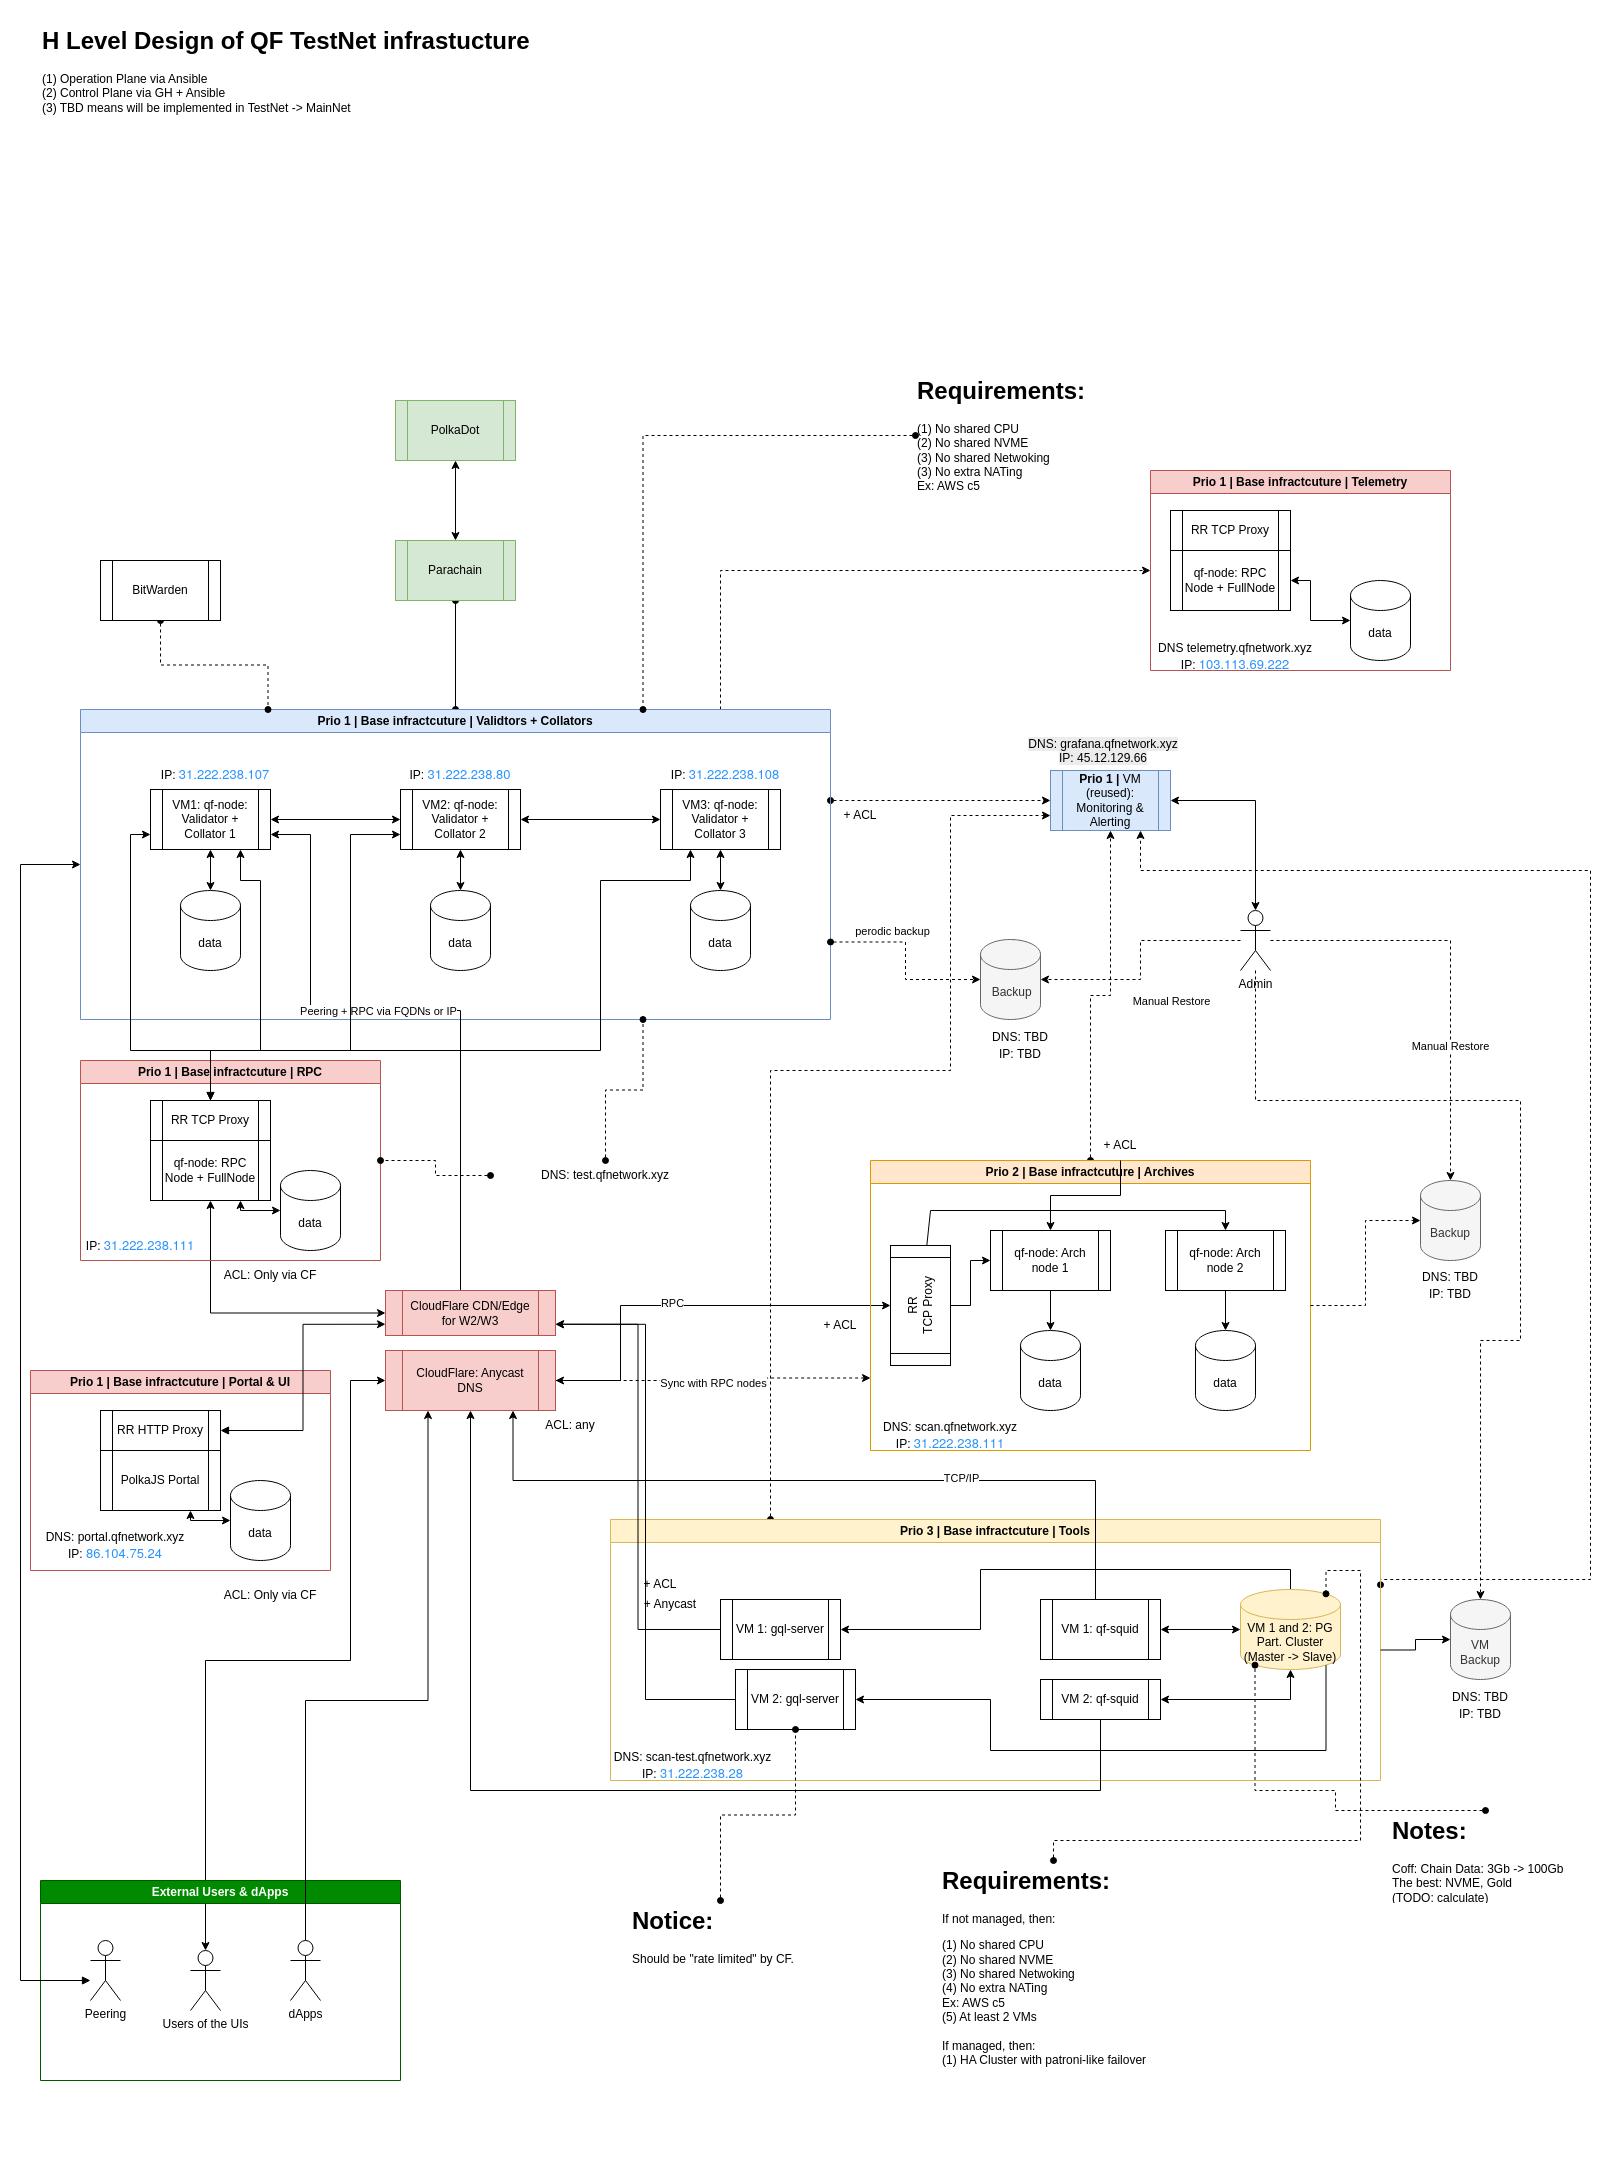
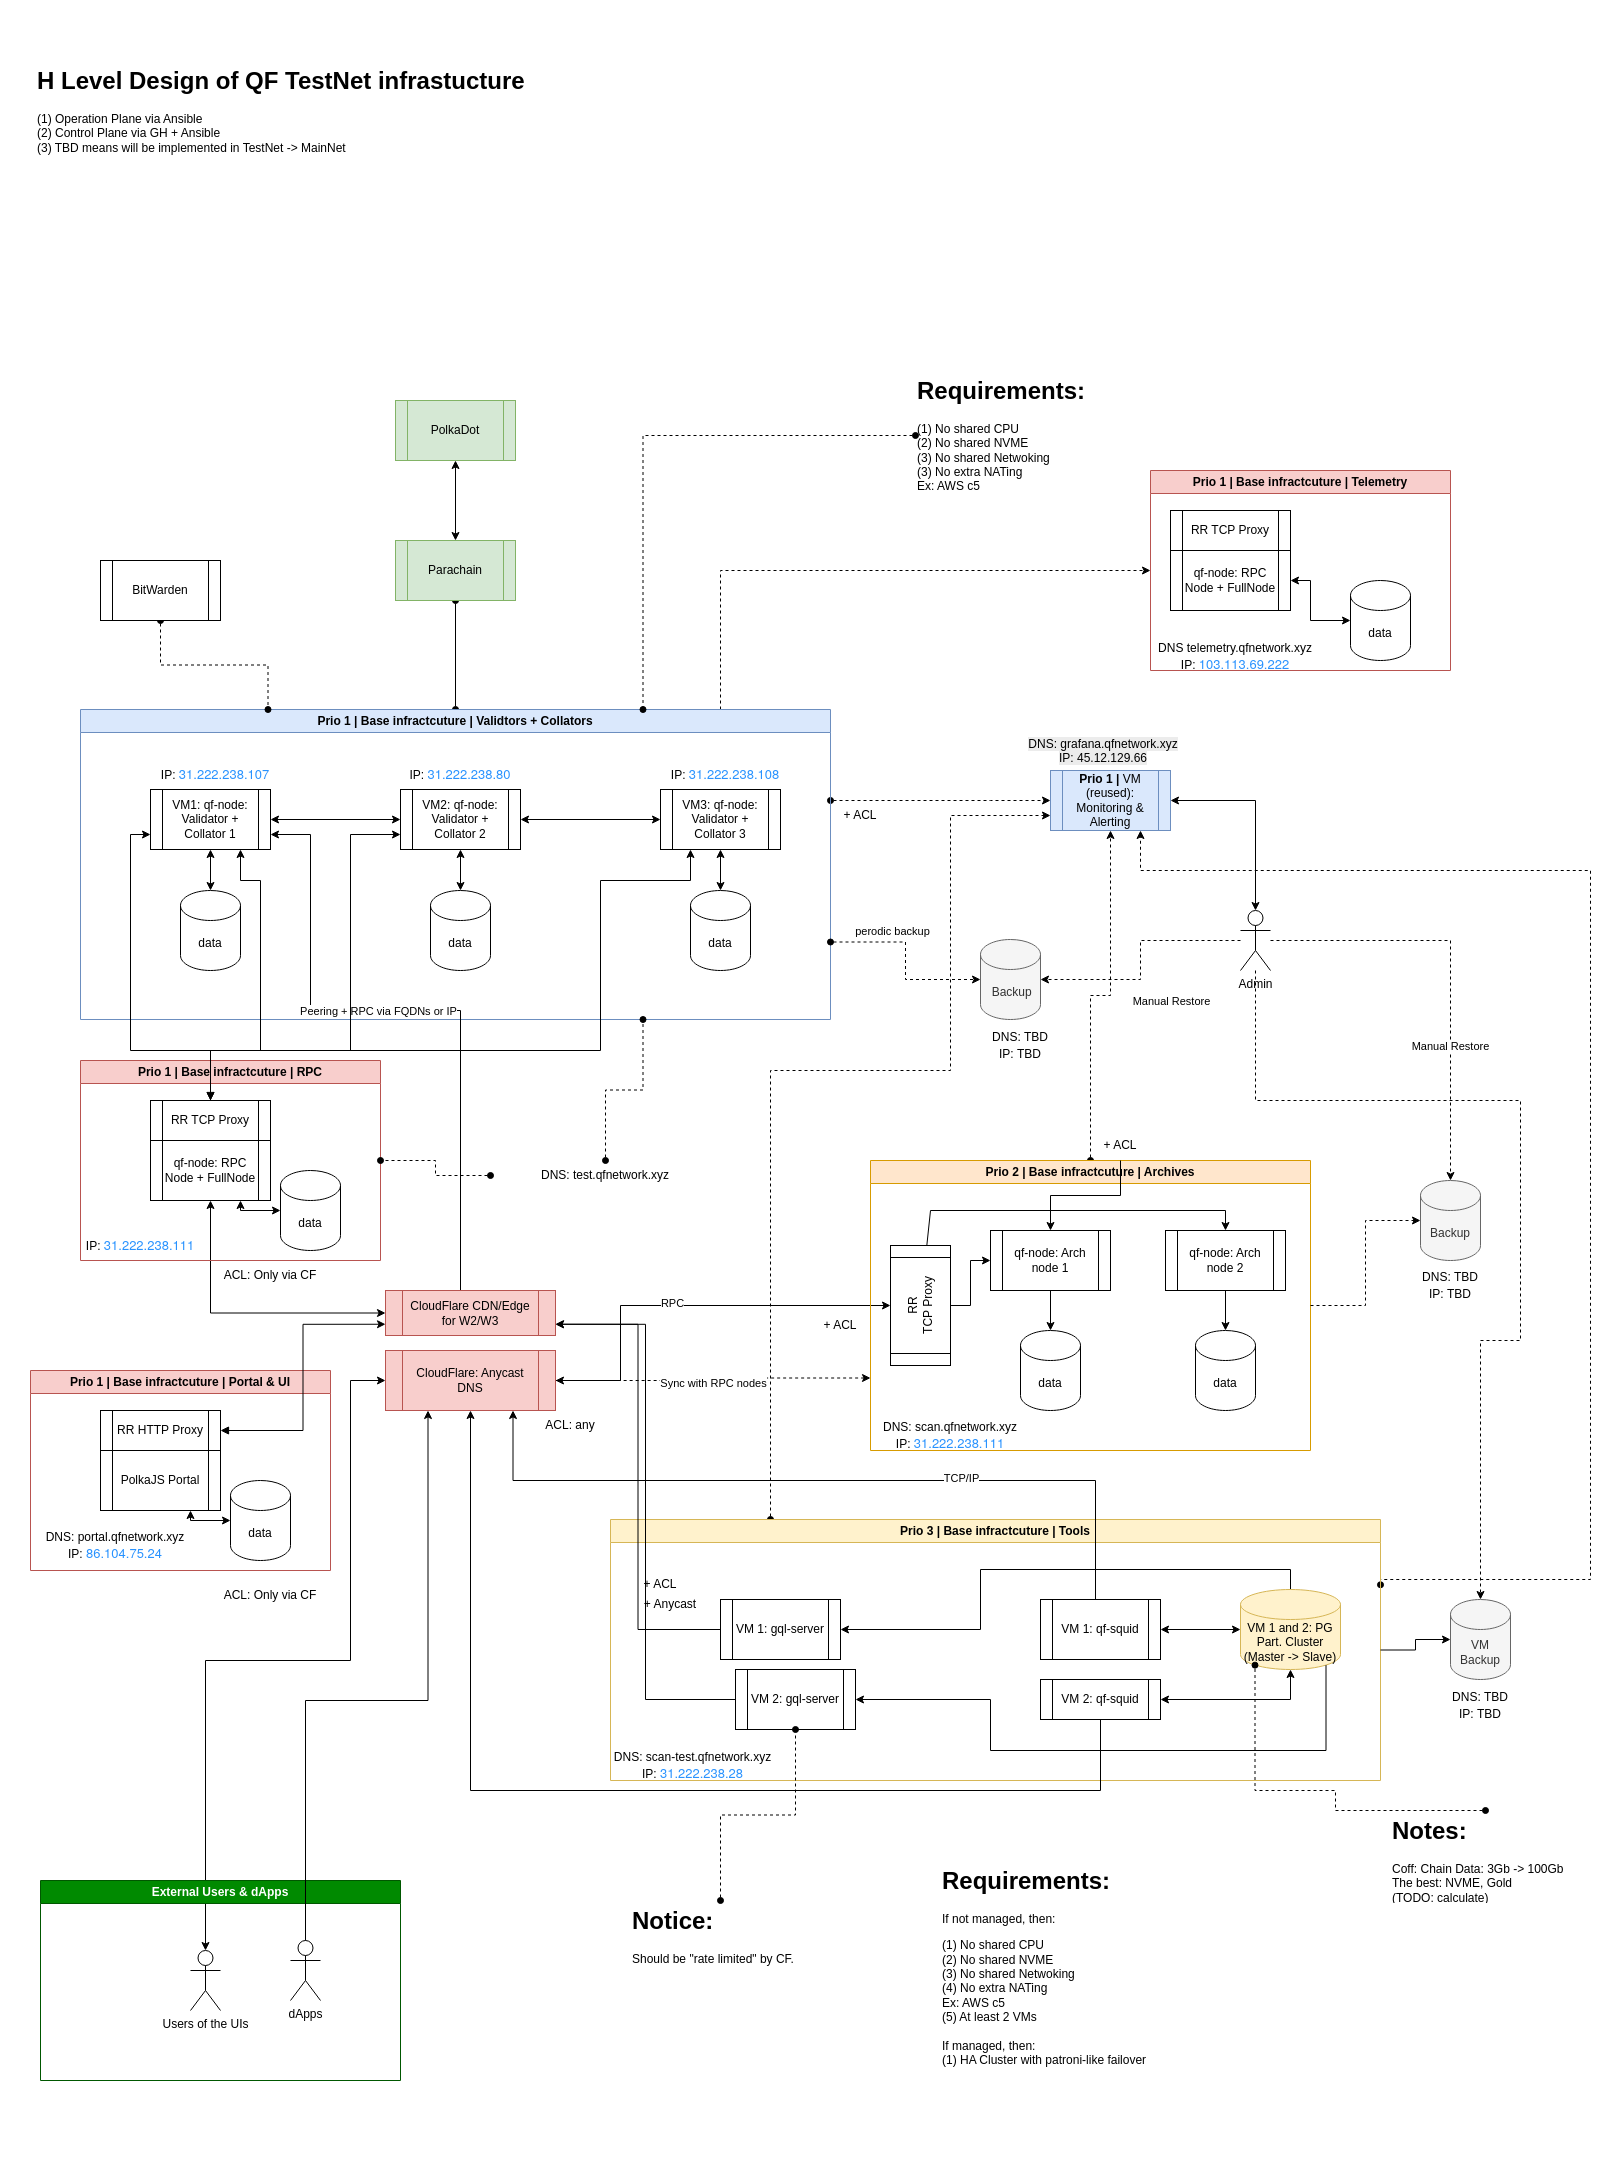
(446, 96) -> (441, 136)
(21, 1427) -> none
(1361, 1841) -> none
(106, 1971) -> none
